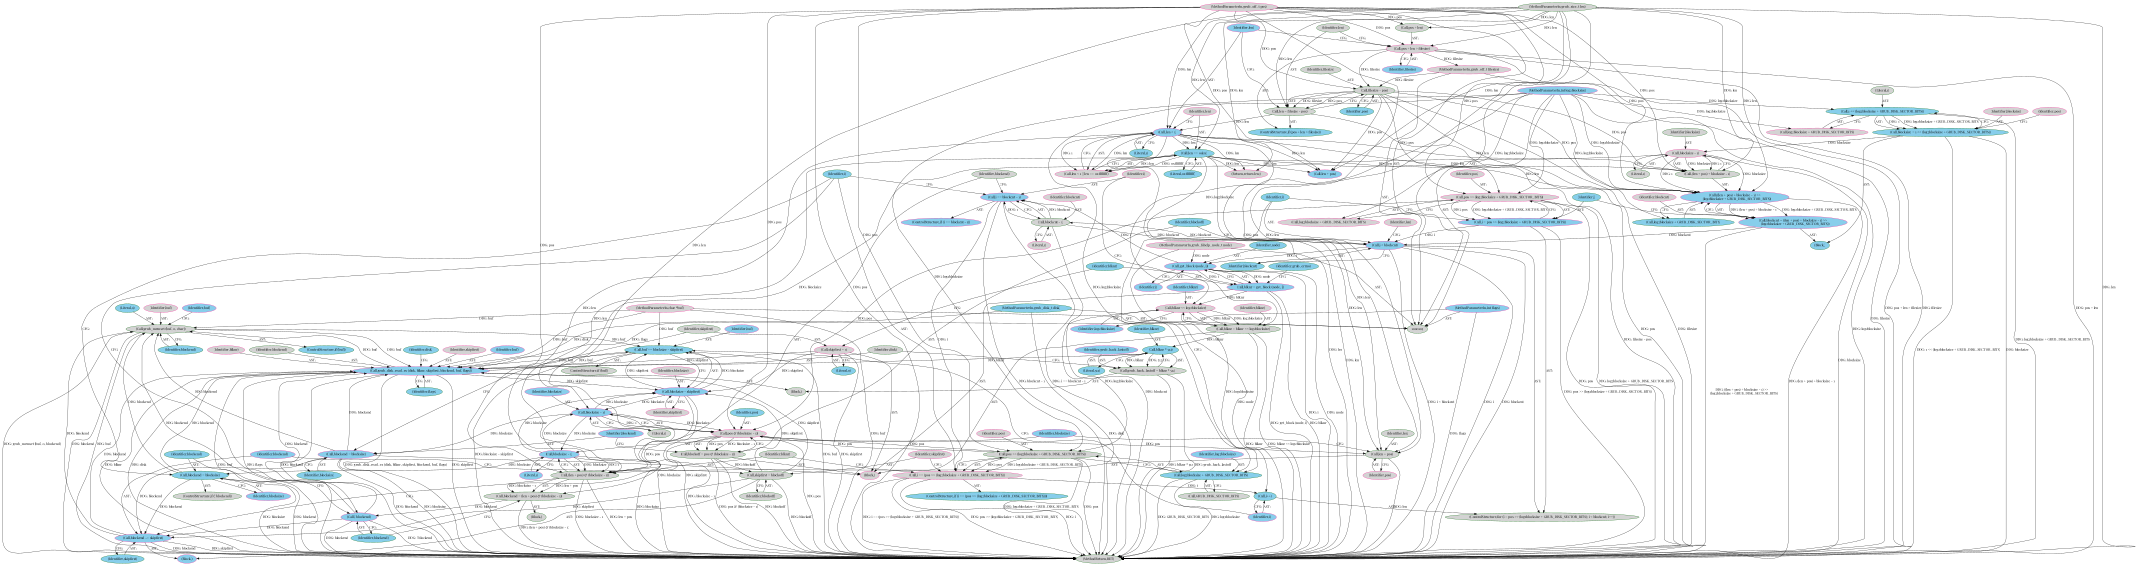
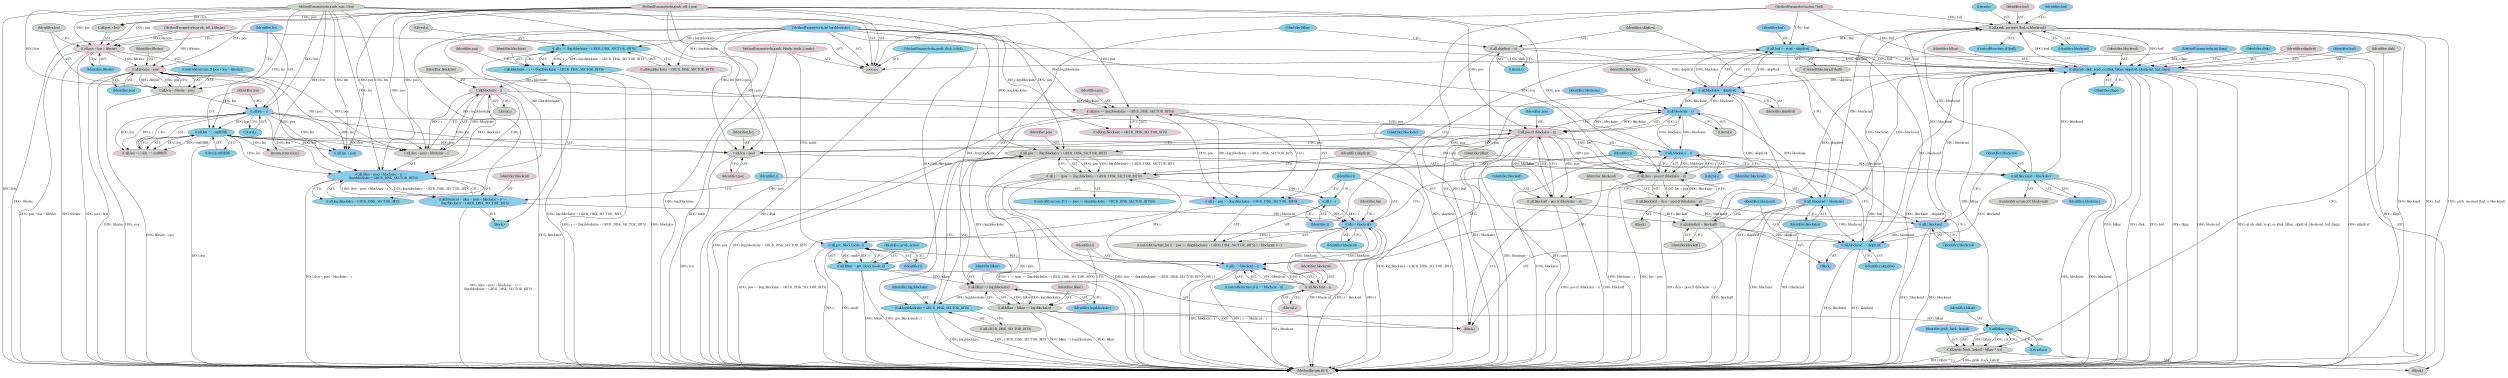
(1439, 59) -> (147, 38)
(1374, 91) -> (146, 70)
(1290, 121) -> (204, 82)
(1214, 147) -> none
(1194, 153) -> (211, 132)
none -> (1713, 186)
none -> (1344, 212)
(941, 222) -> (1254, 287)
(1050, 222) -> (1318, 287)
(1268, 245) -> none
(1260, 287) -> (861, 266)
(1329, 324) -> none
(161, 329) -> (2018, 28)
(659, 350) -> (1788, 49)
(834, 350) -> (1504, 49)
(958, 475) -> (1094, 176)
